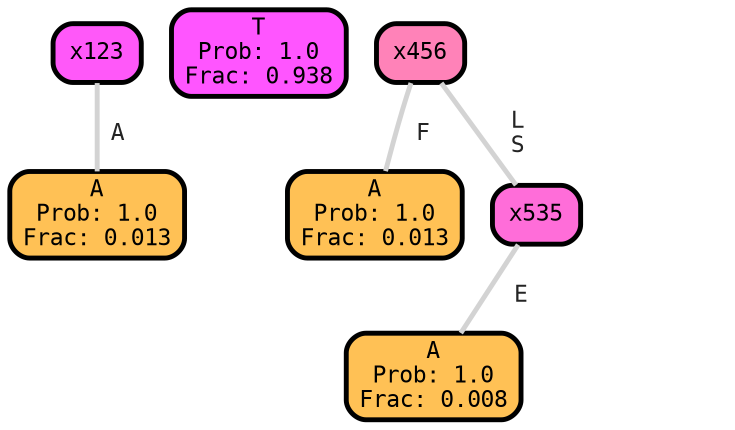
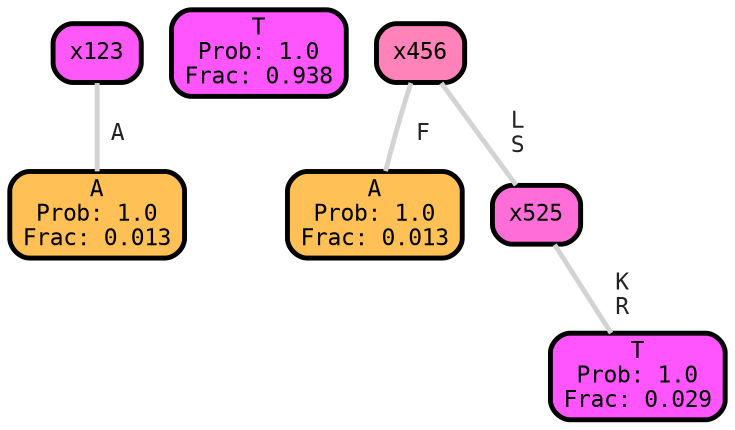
(537, 215) -> (537, 215)
(434, 376) -> none
none -> (638, 376)
